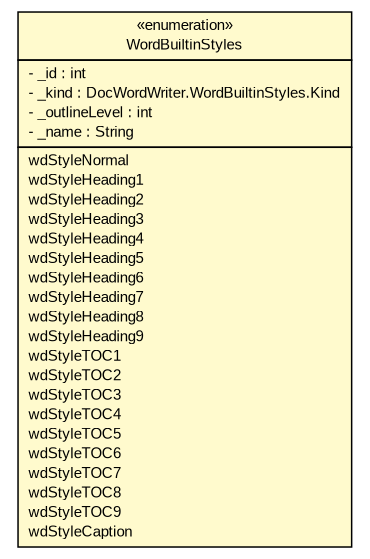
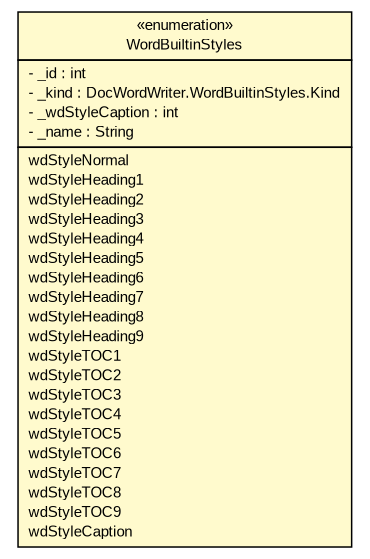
(91, 113) -> (104, 113)
